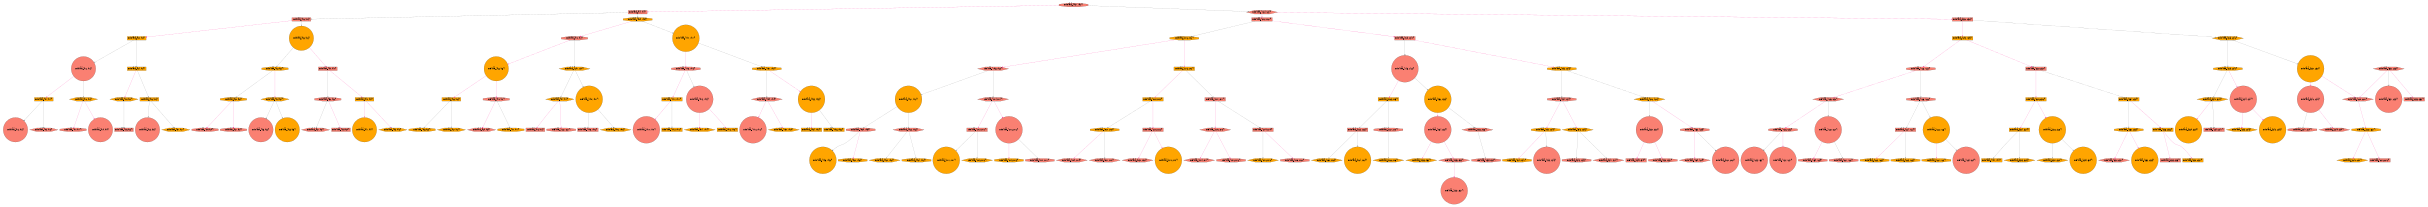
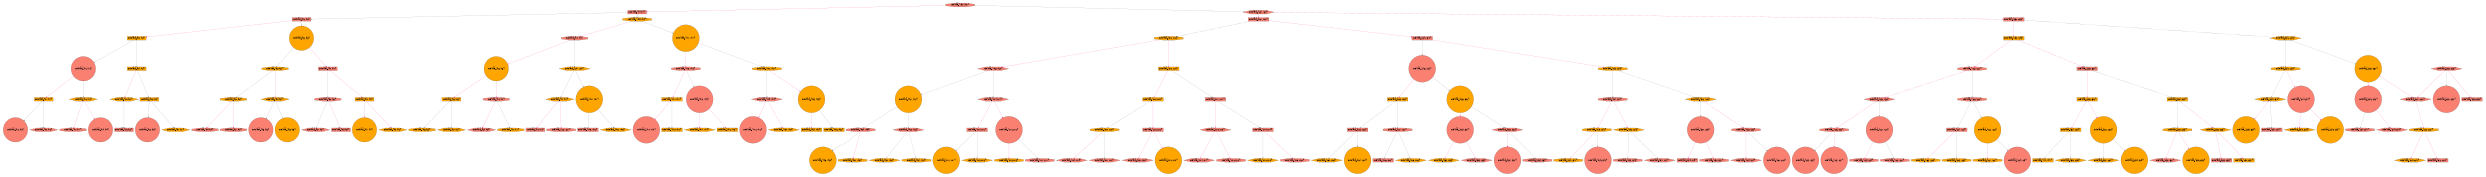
(2163, 130) -> (2215, 130)
none -> (1383, 160)
(1454, 169) -> (1508, 139)
